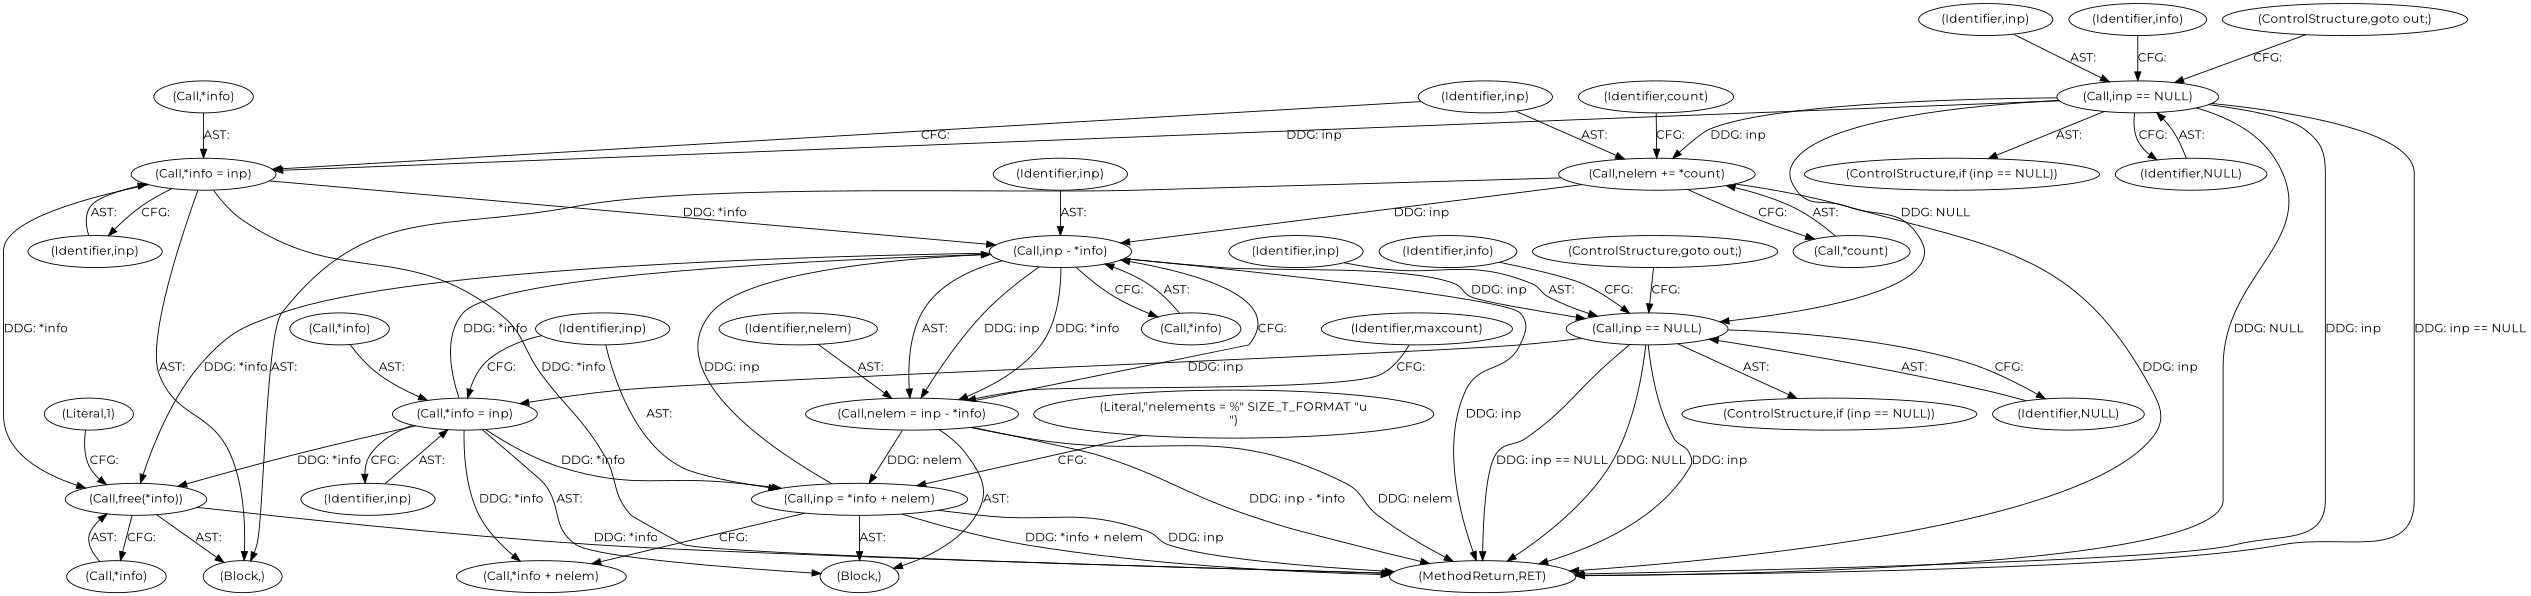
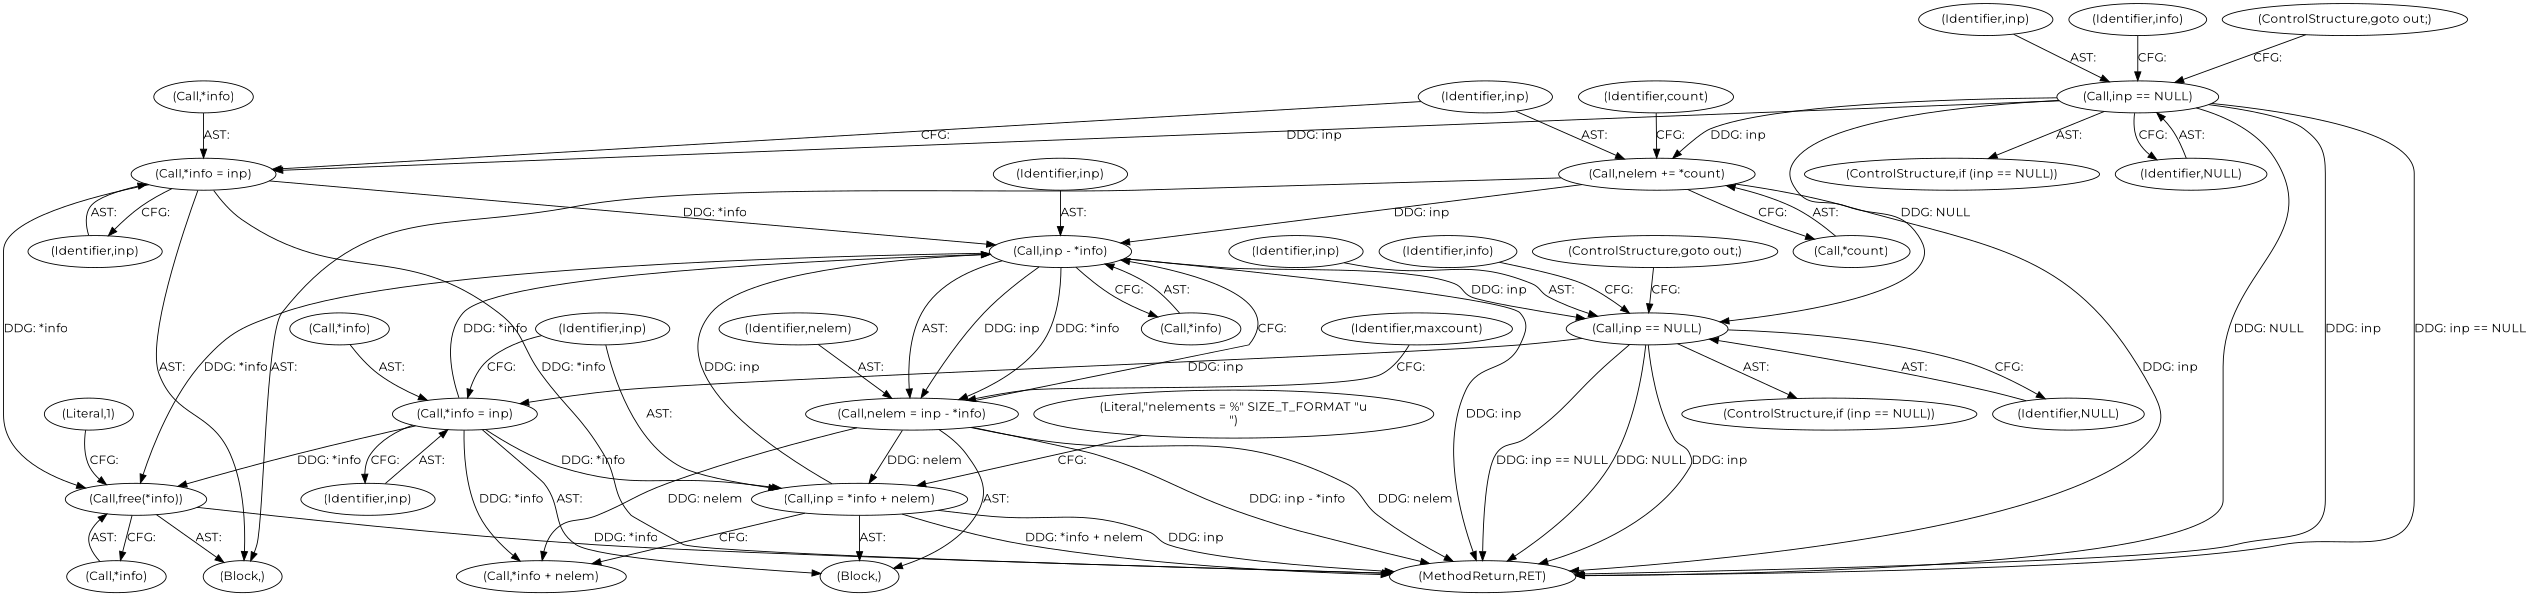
none -> (707, 470)
